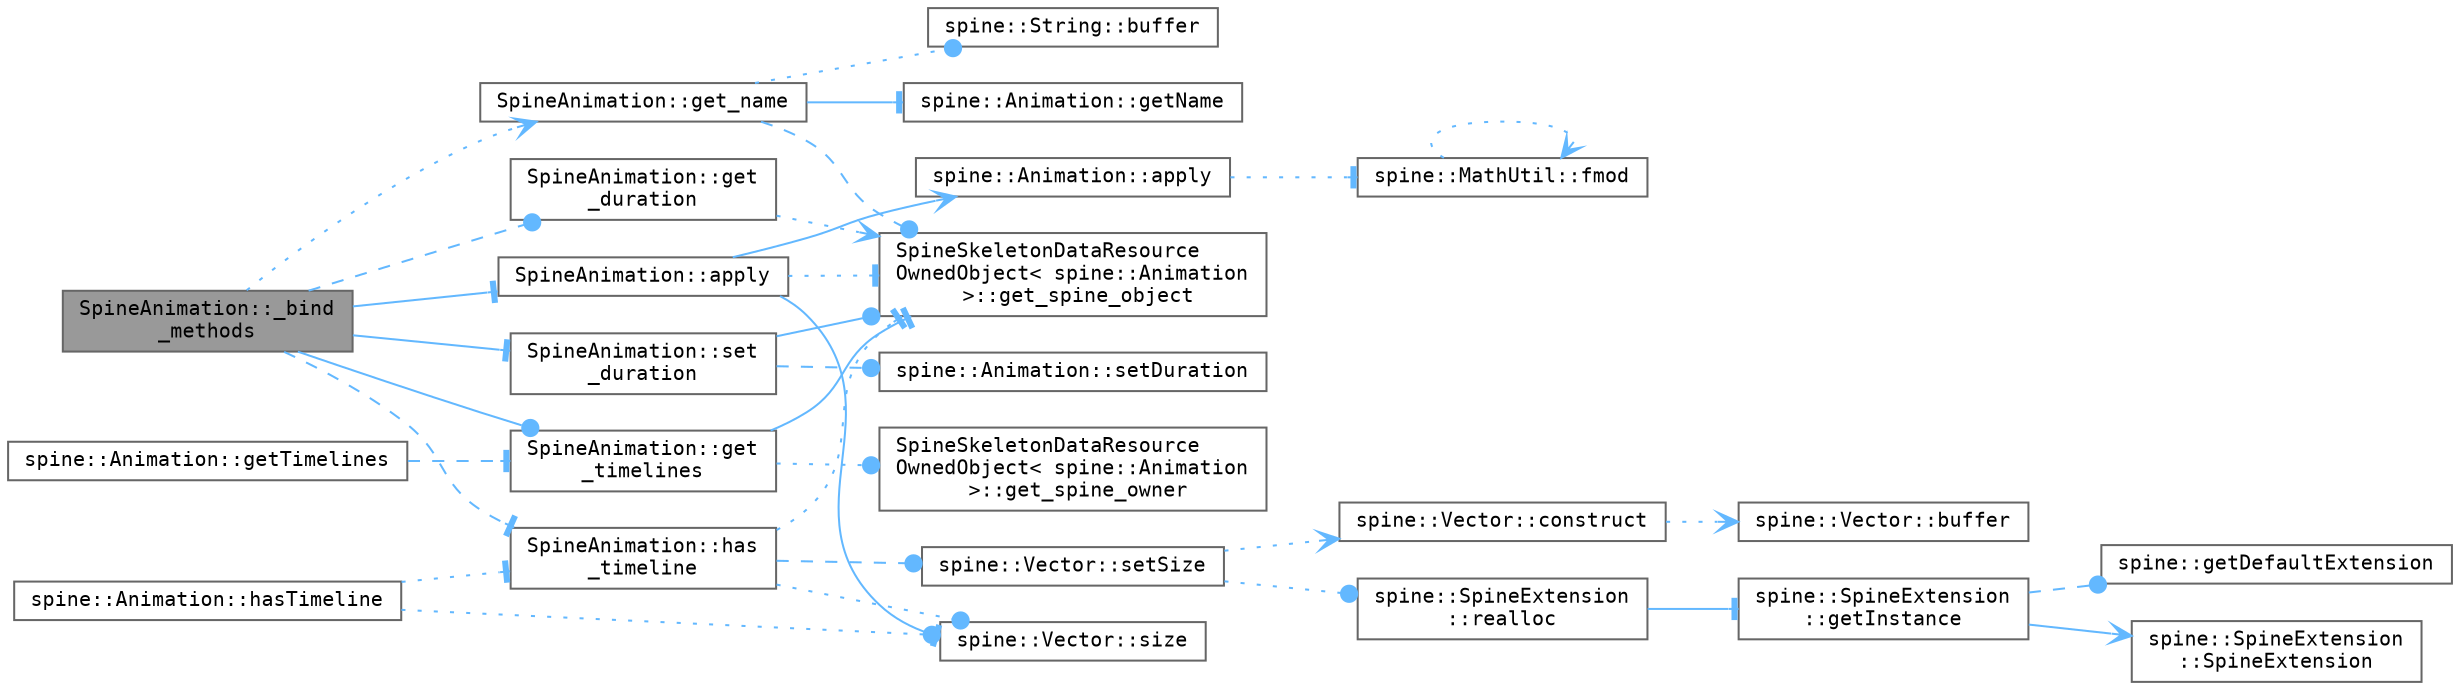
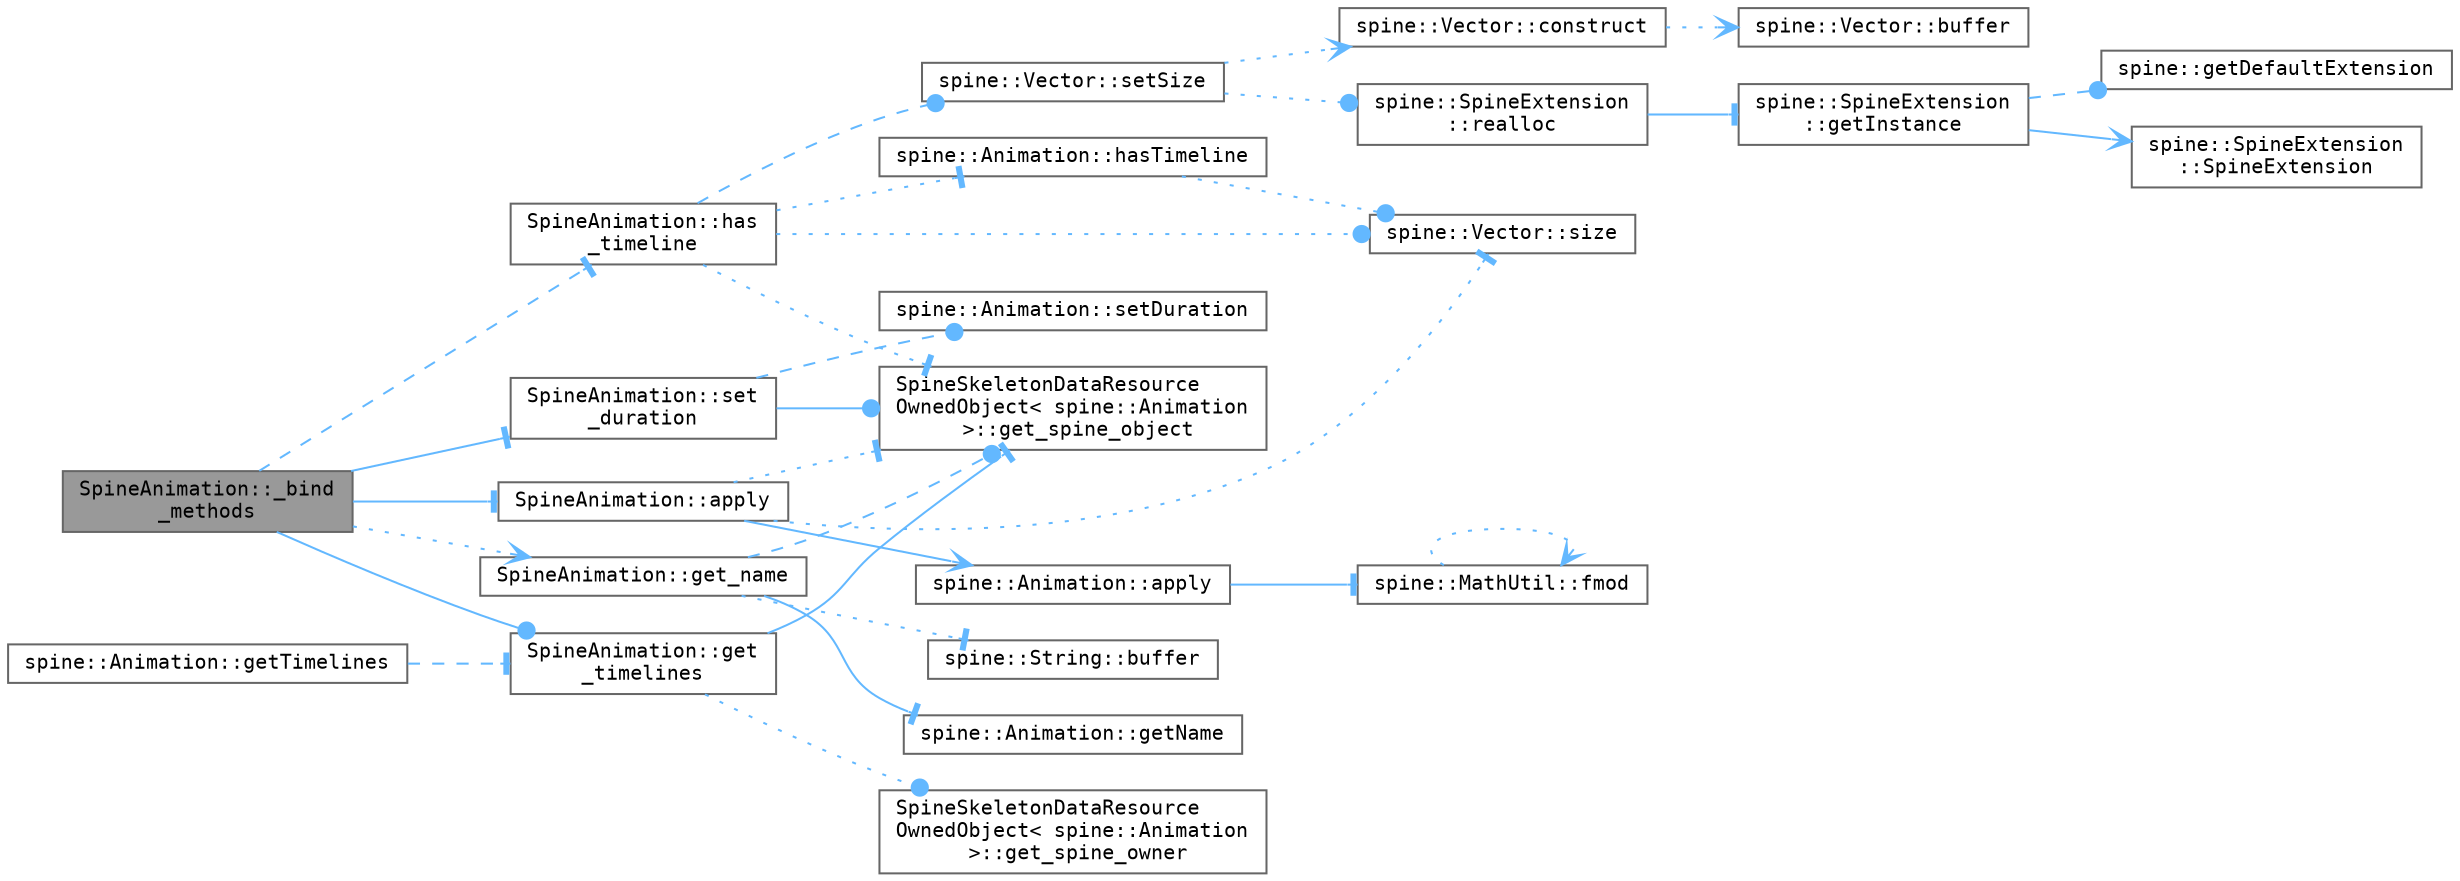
(850, 66) -> (850, 617)
(1289, 177) -> (1289, 585)
(643, 189) -> none
(839, 493) -> (1172, 501)
(451, 577) -> (865, 194)
